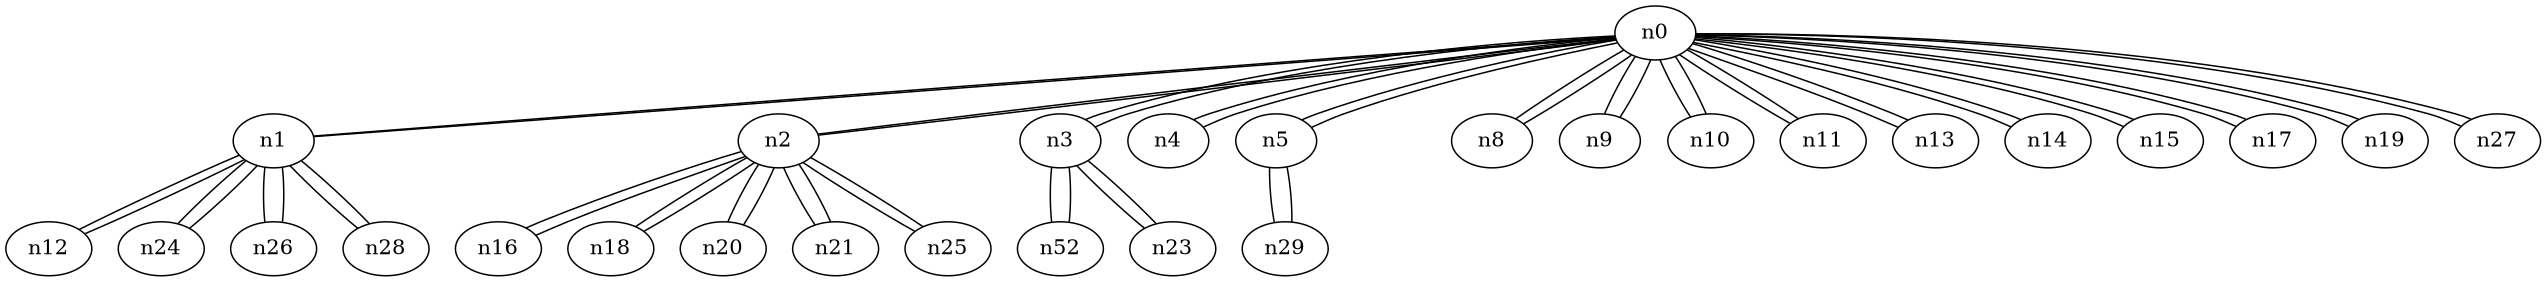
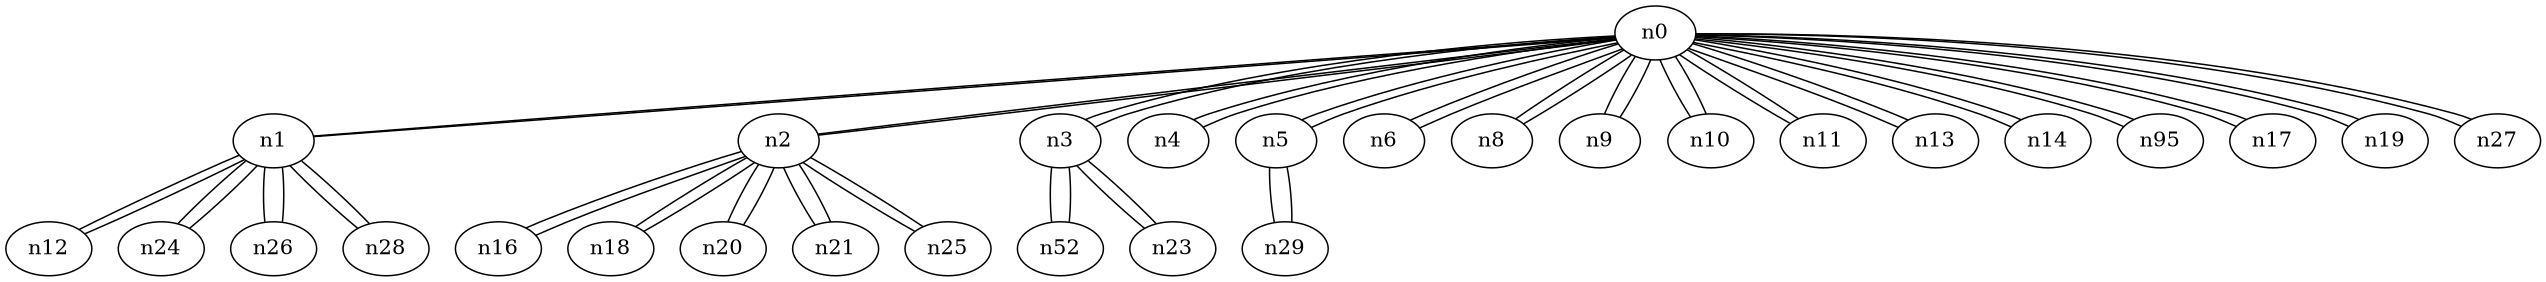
none -> (1384, 141)
(2160, 141) -> (2160, 141)
